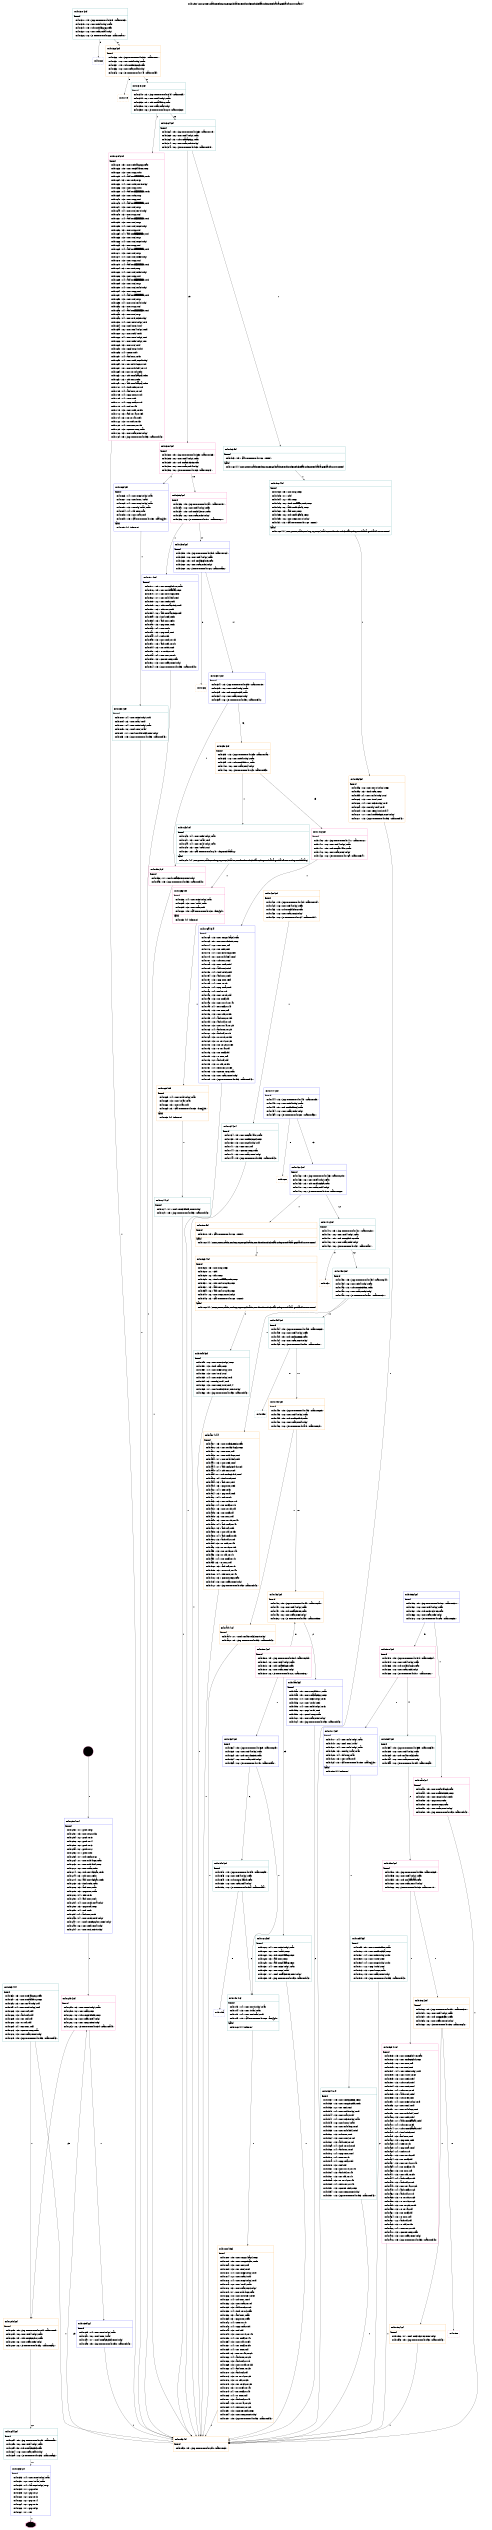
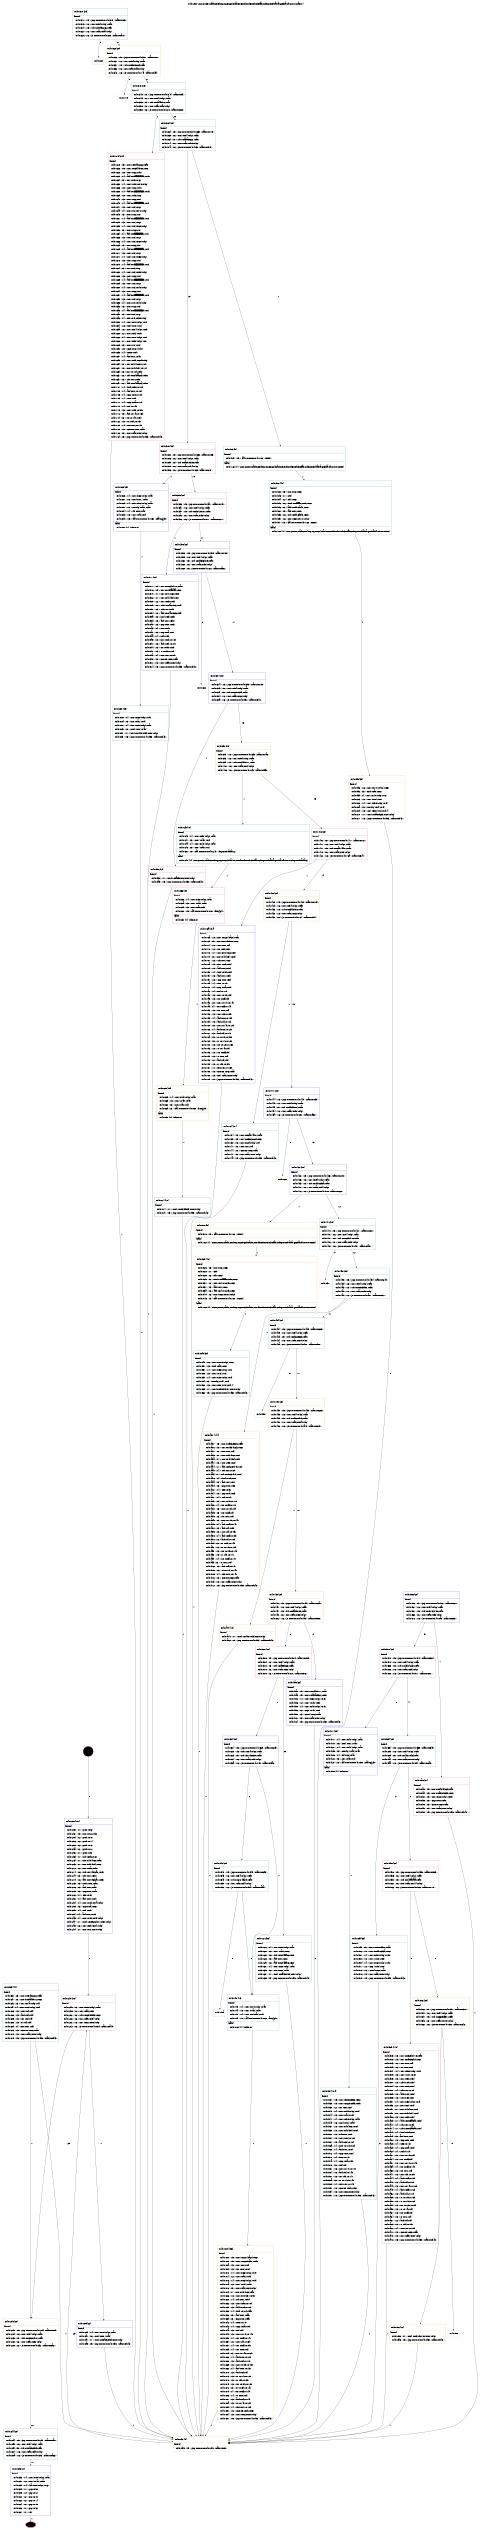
none -> (316, 874)
none -> (292, 1004)
(293, 1635) -> (288, 1634)
none -> (377, 1849)
